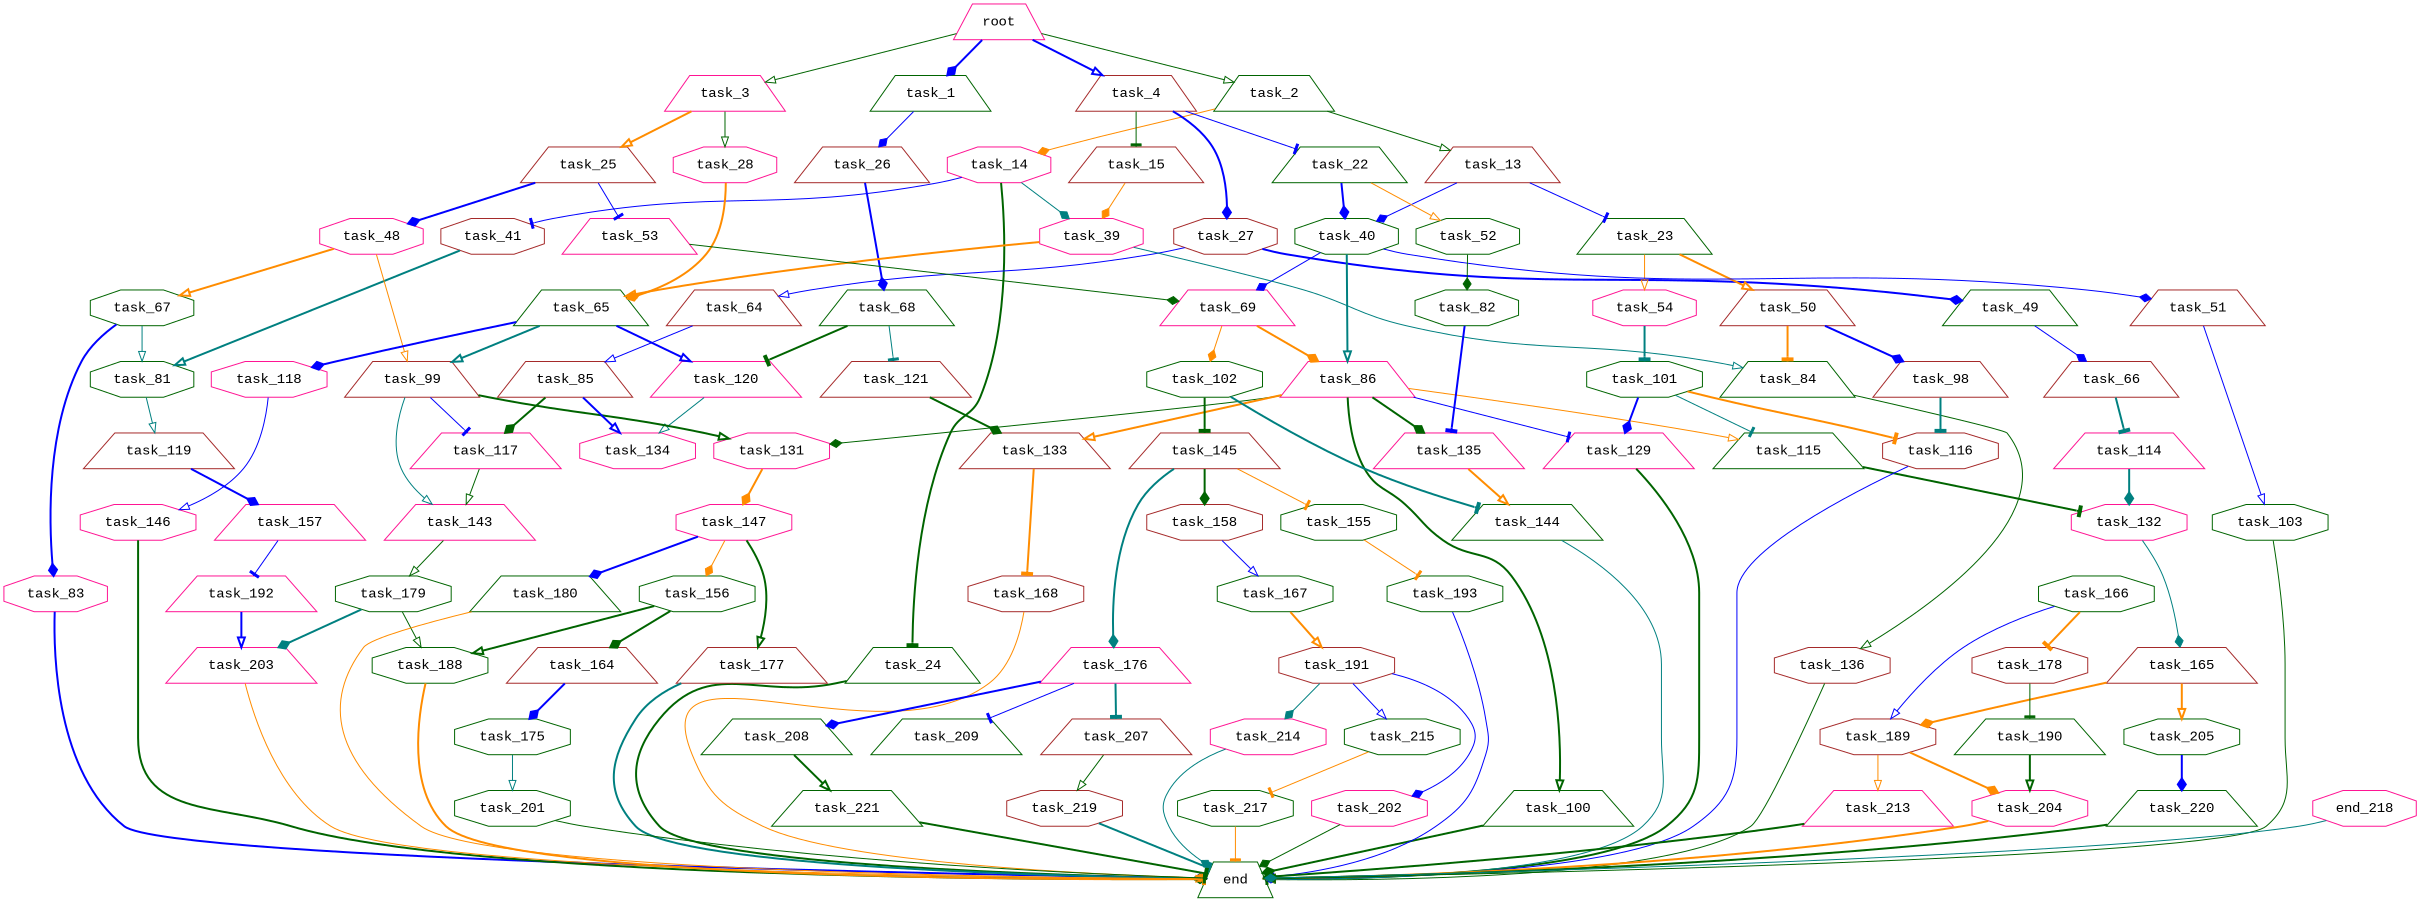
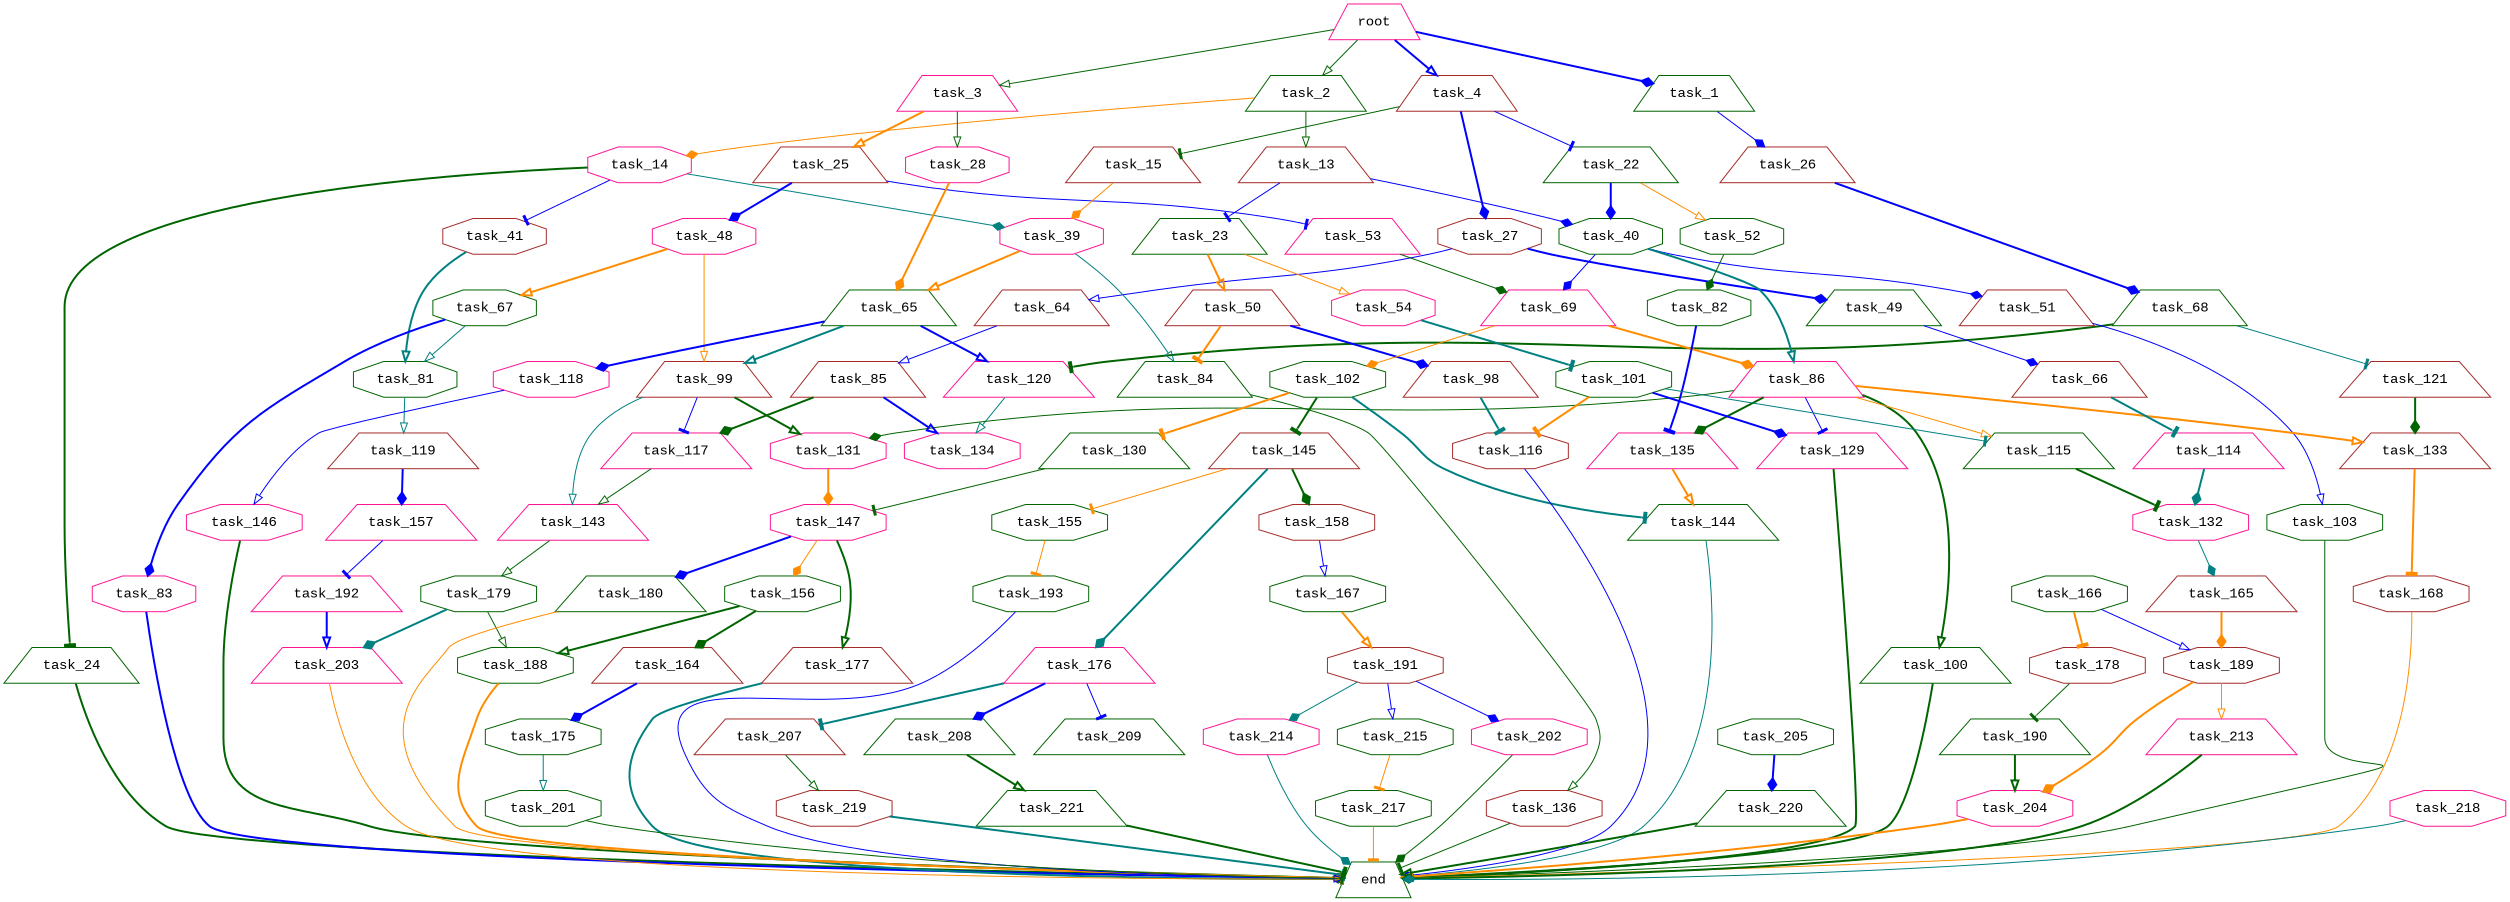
none -> (1114, 451)
(2182, 696) -> none
(2365, 808) -> (2448, 808)
